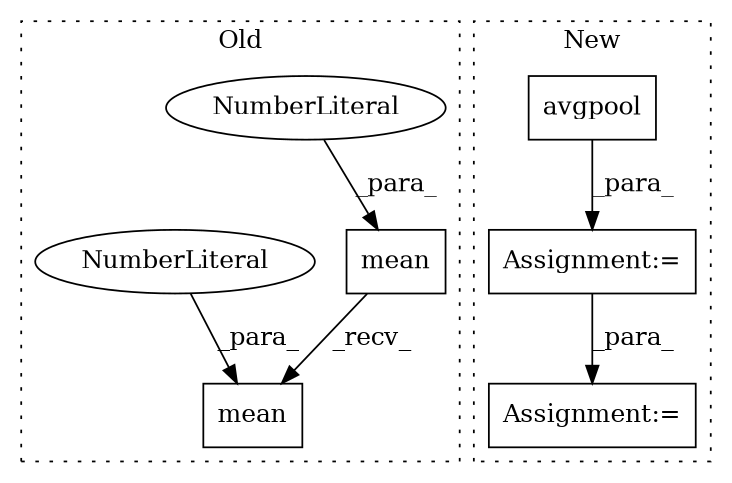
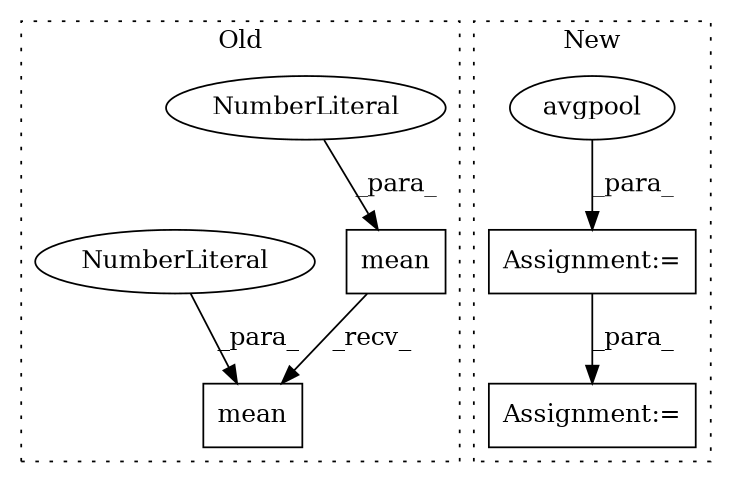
(592, 108) -> (592, 108)
